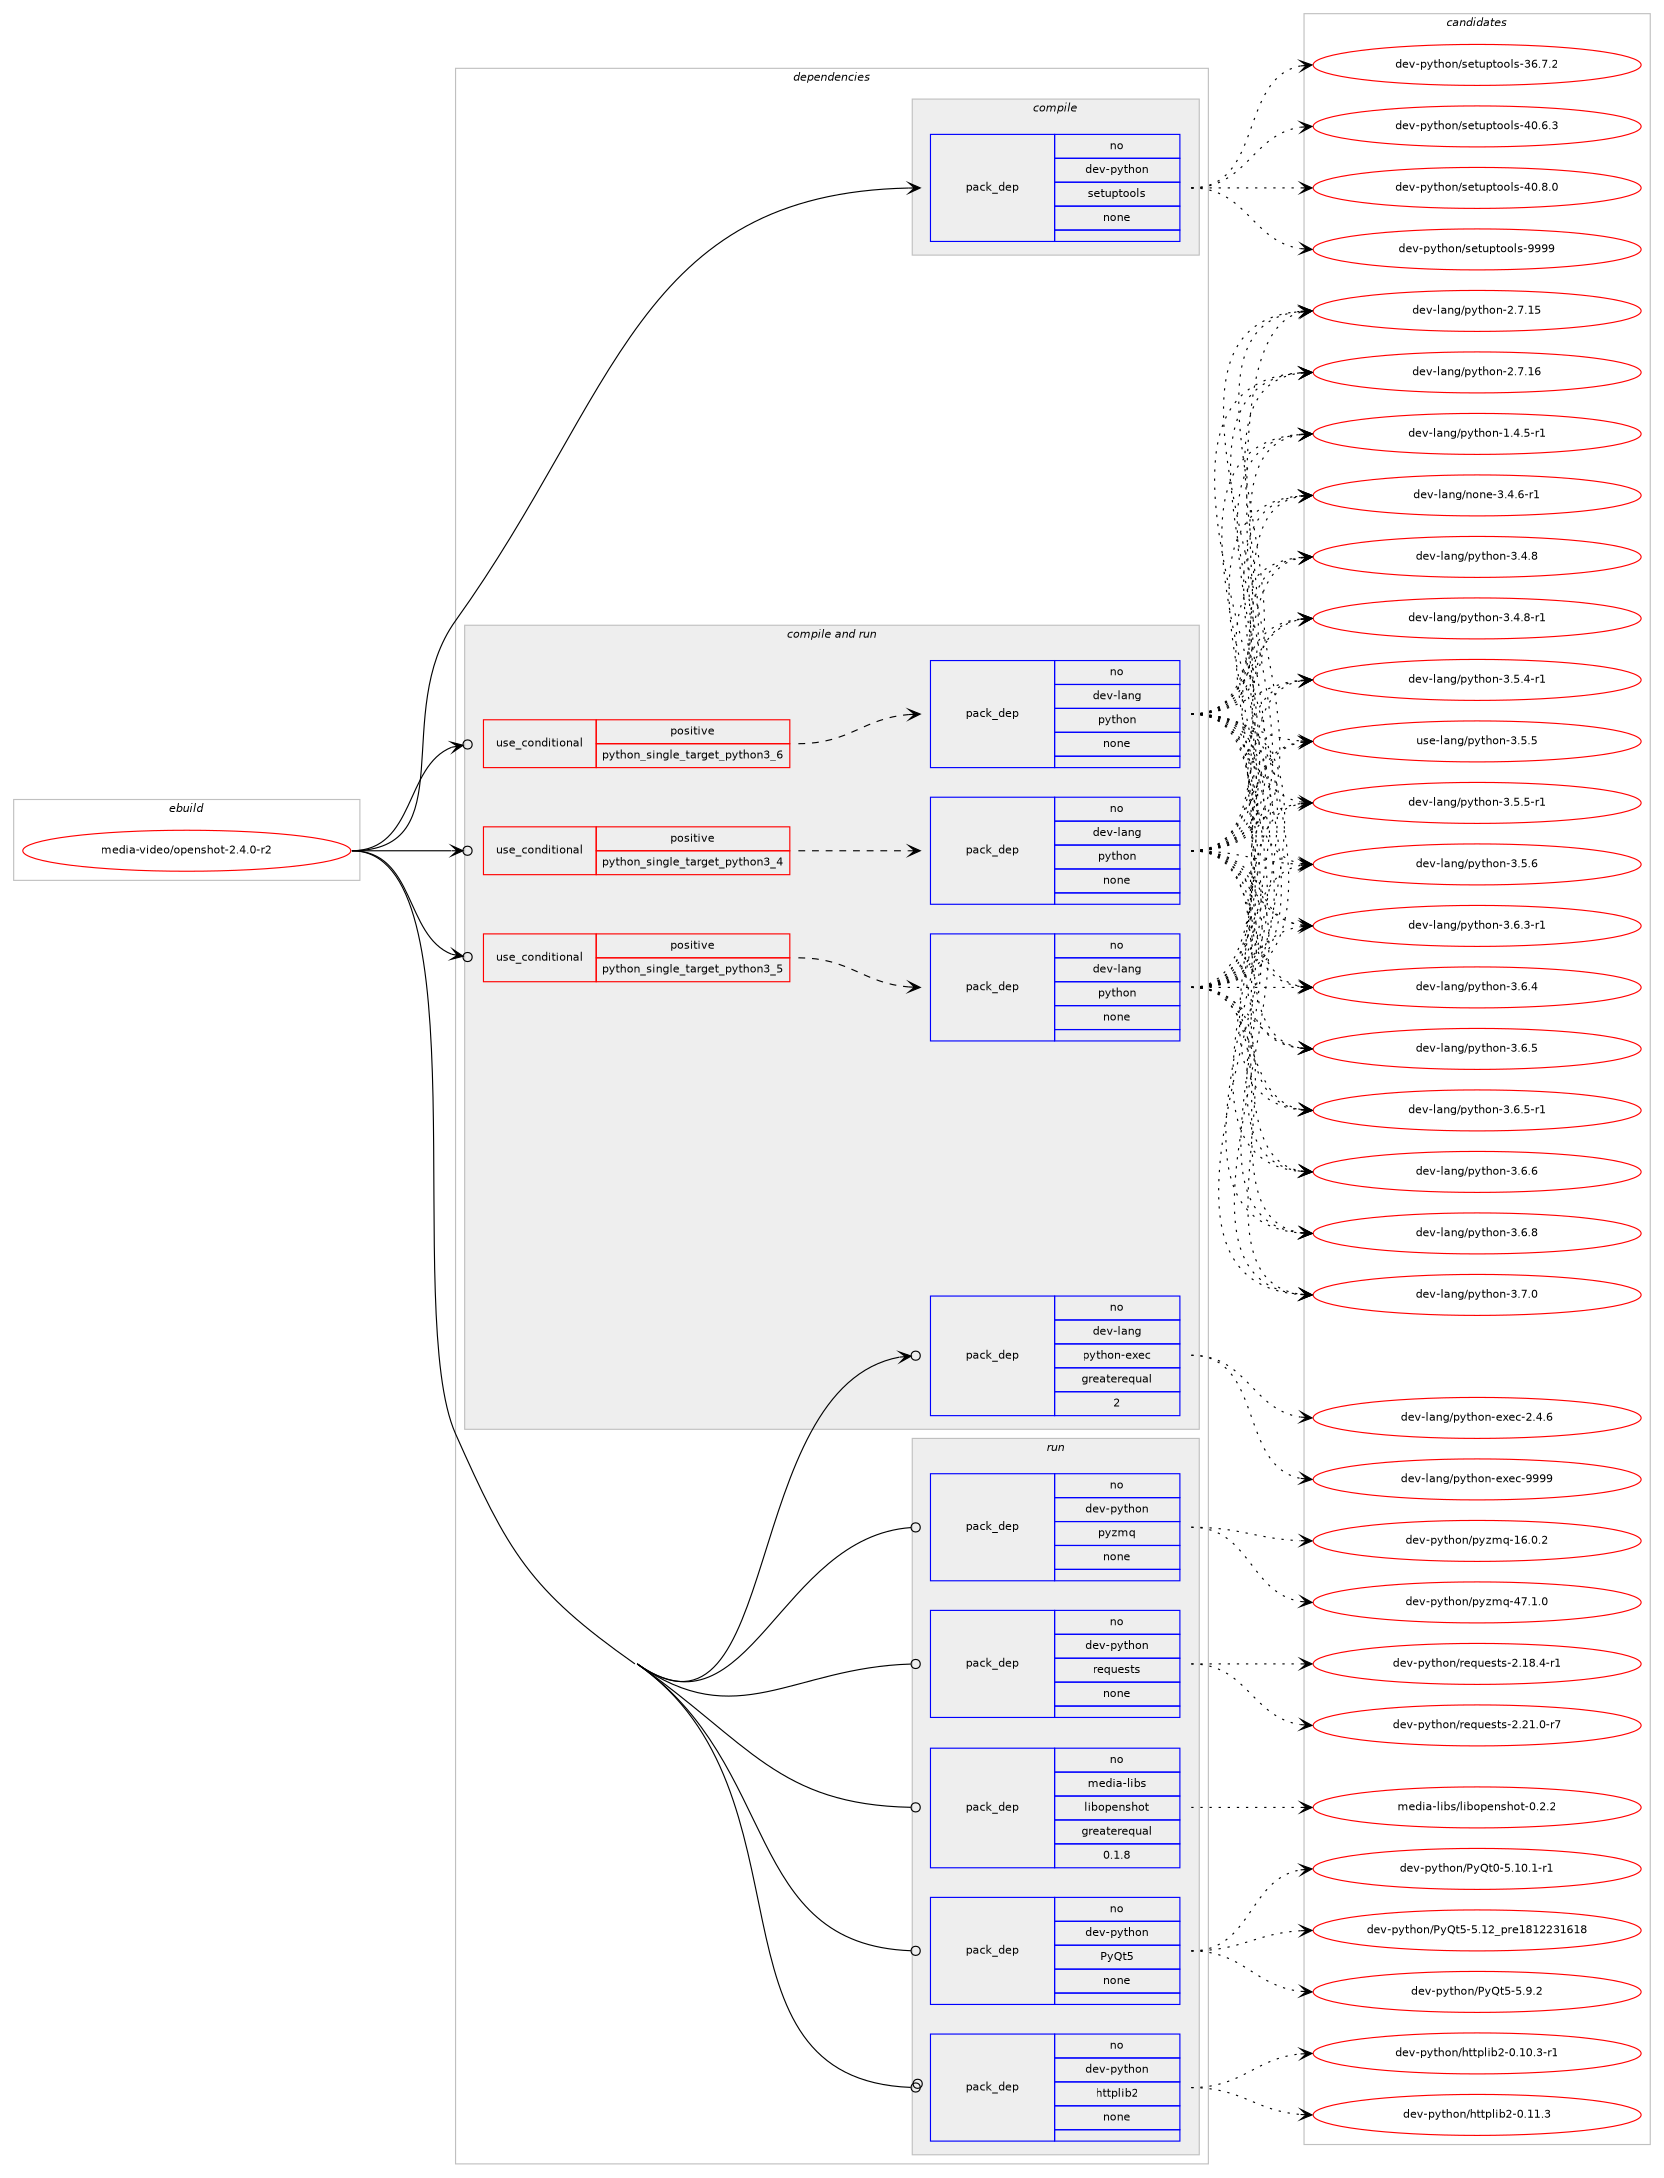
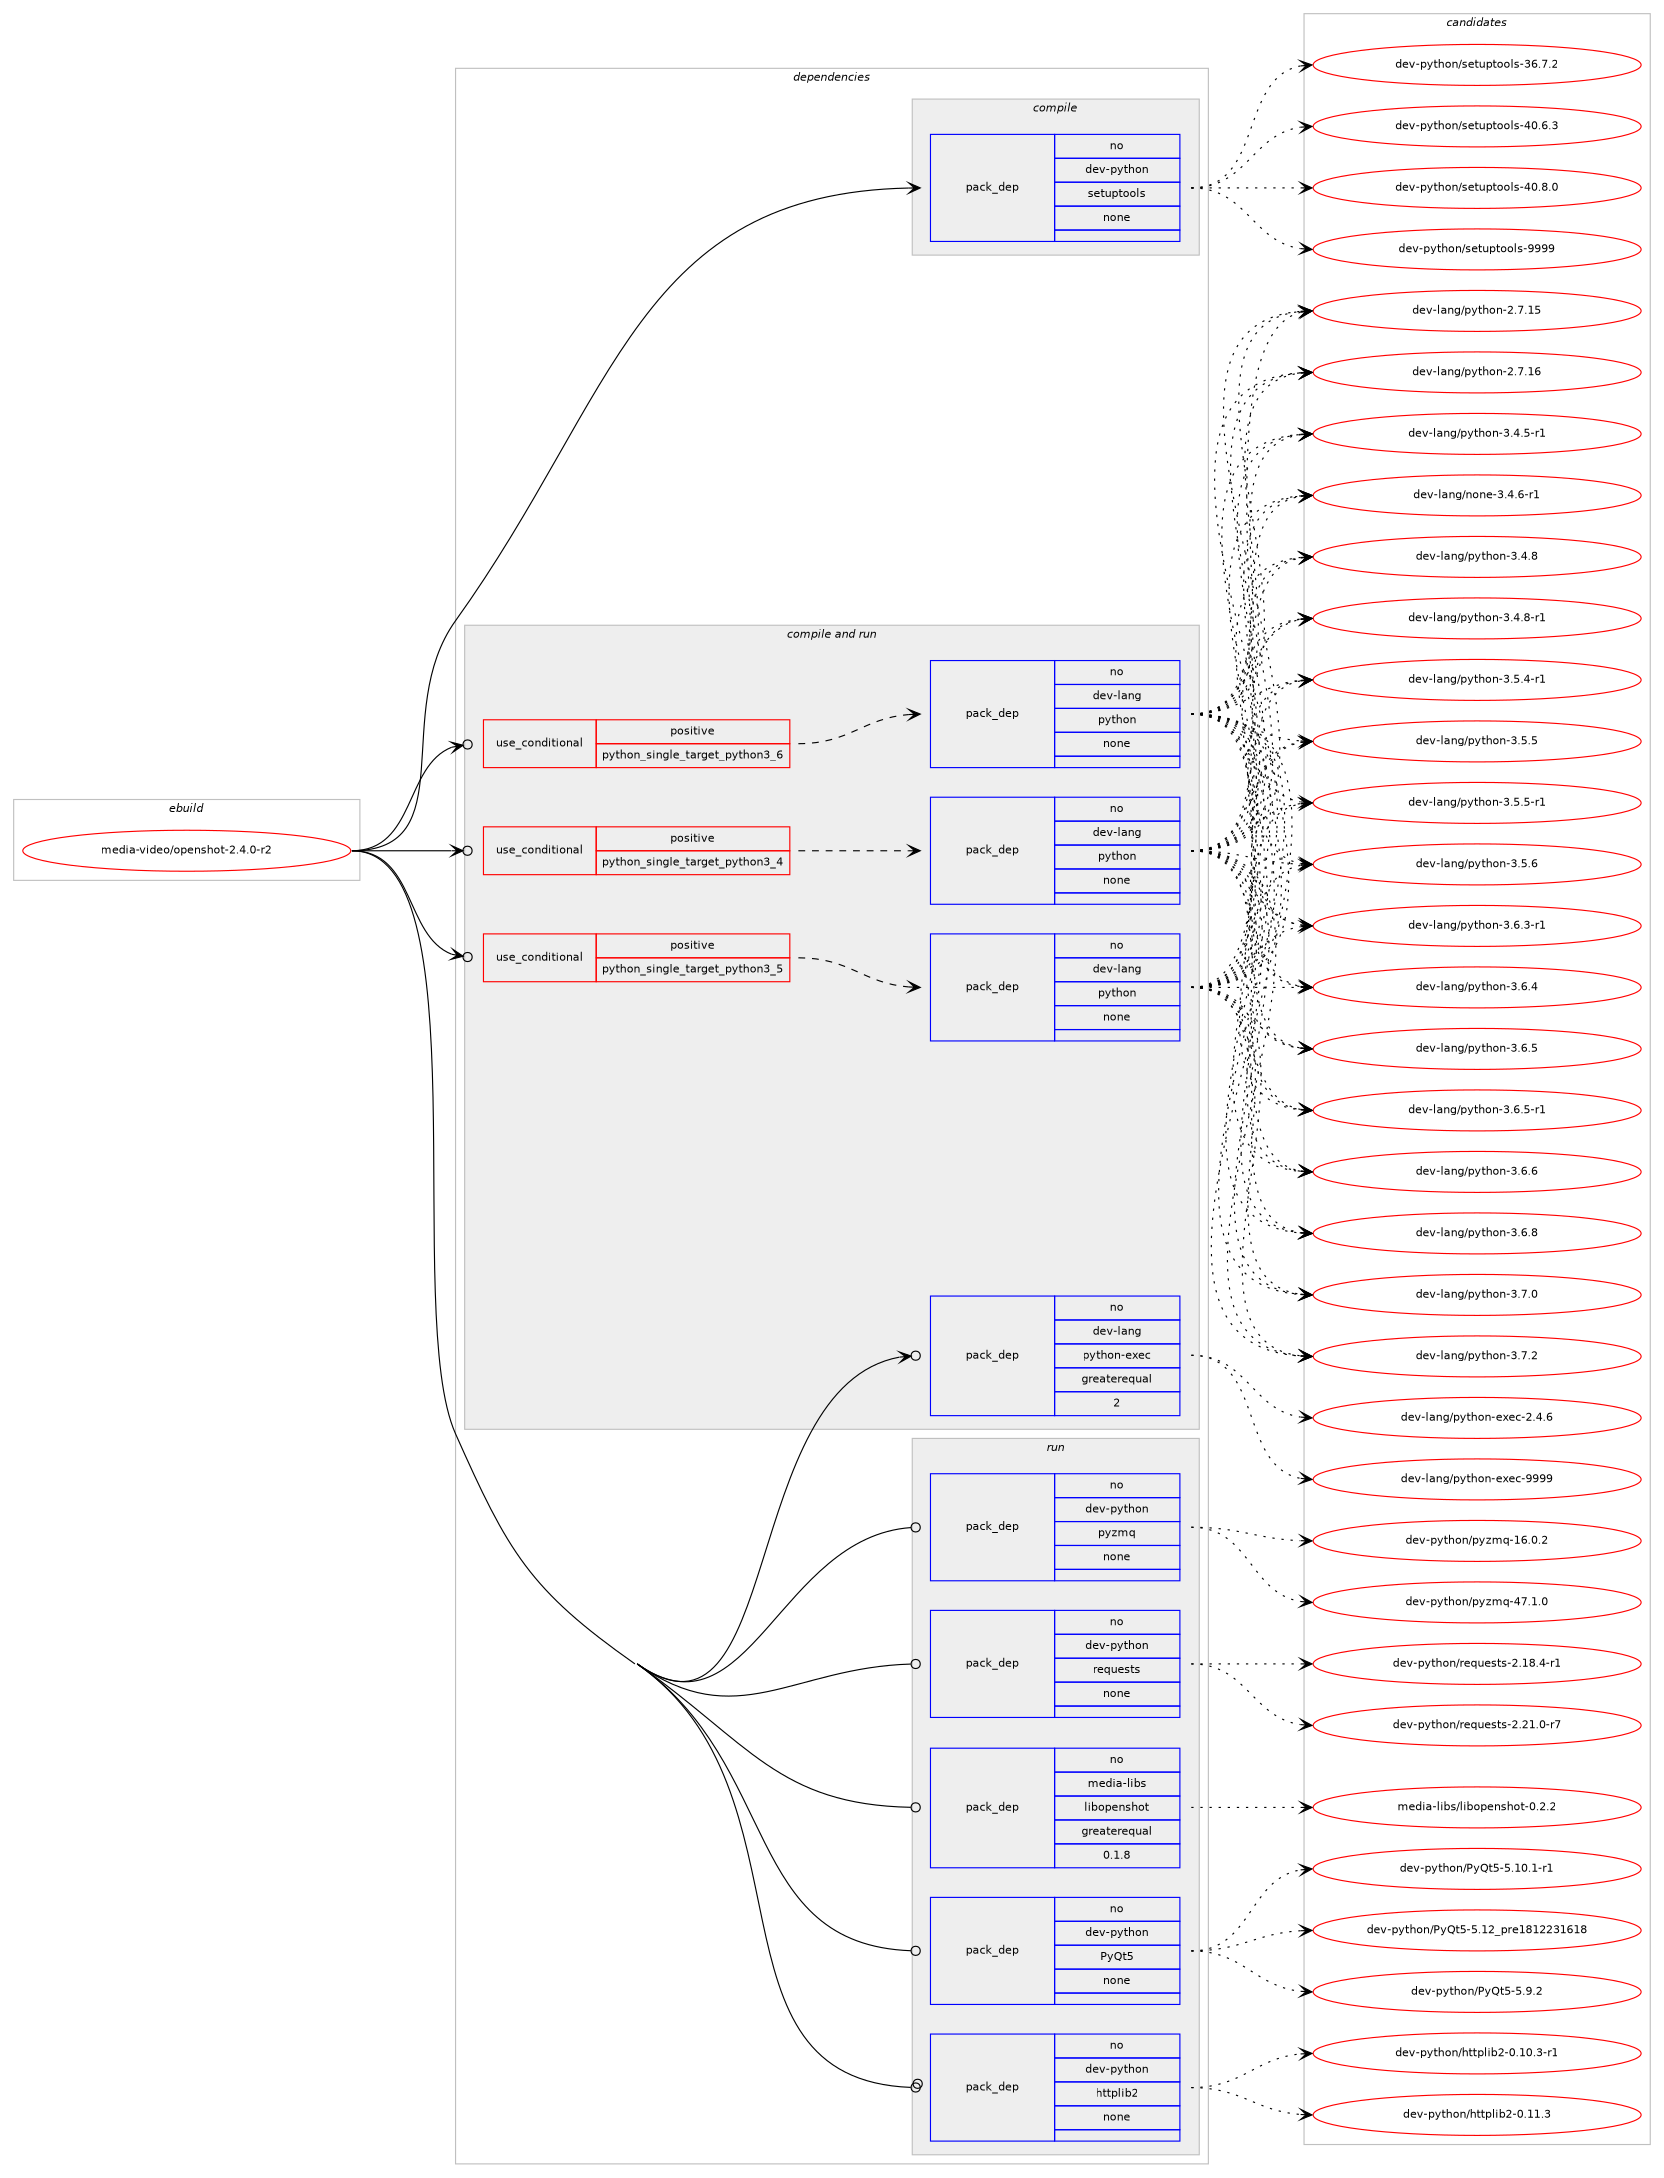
(1477, 434) -> (1477, 434)
(1477, 741) -> (1477, 741)
none -> (1477, 1356)
(1477, 1869) -> (1477, 1869)
